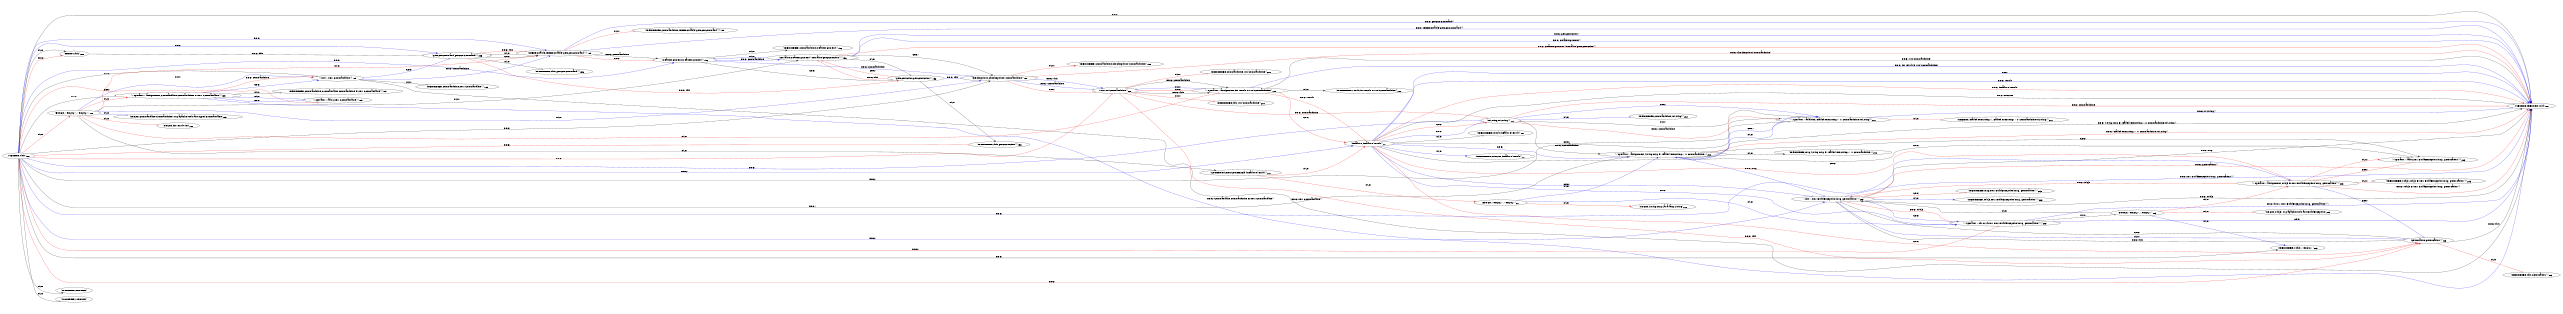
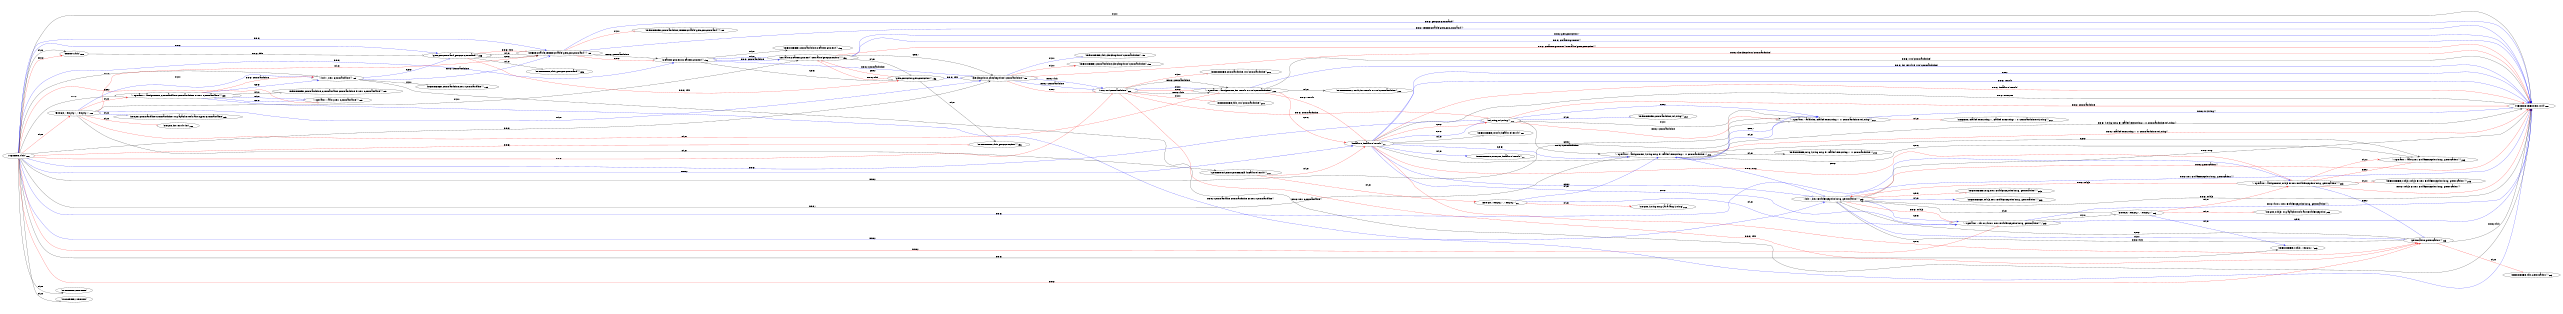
(1115, 14) -> (1115, 14)
none -> (1115, 55)
